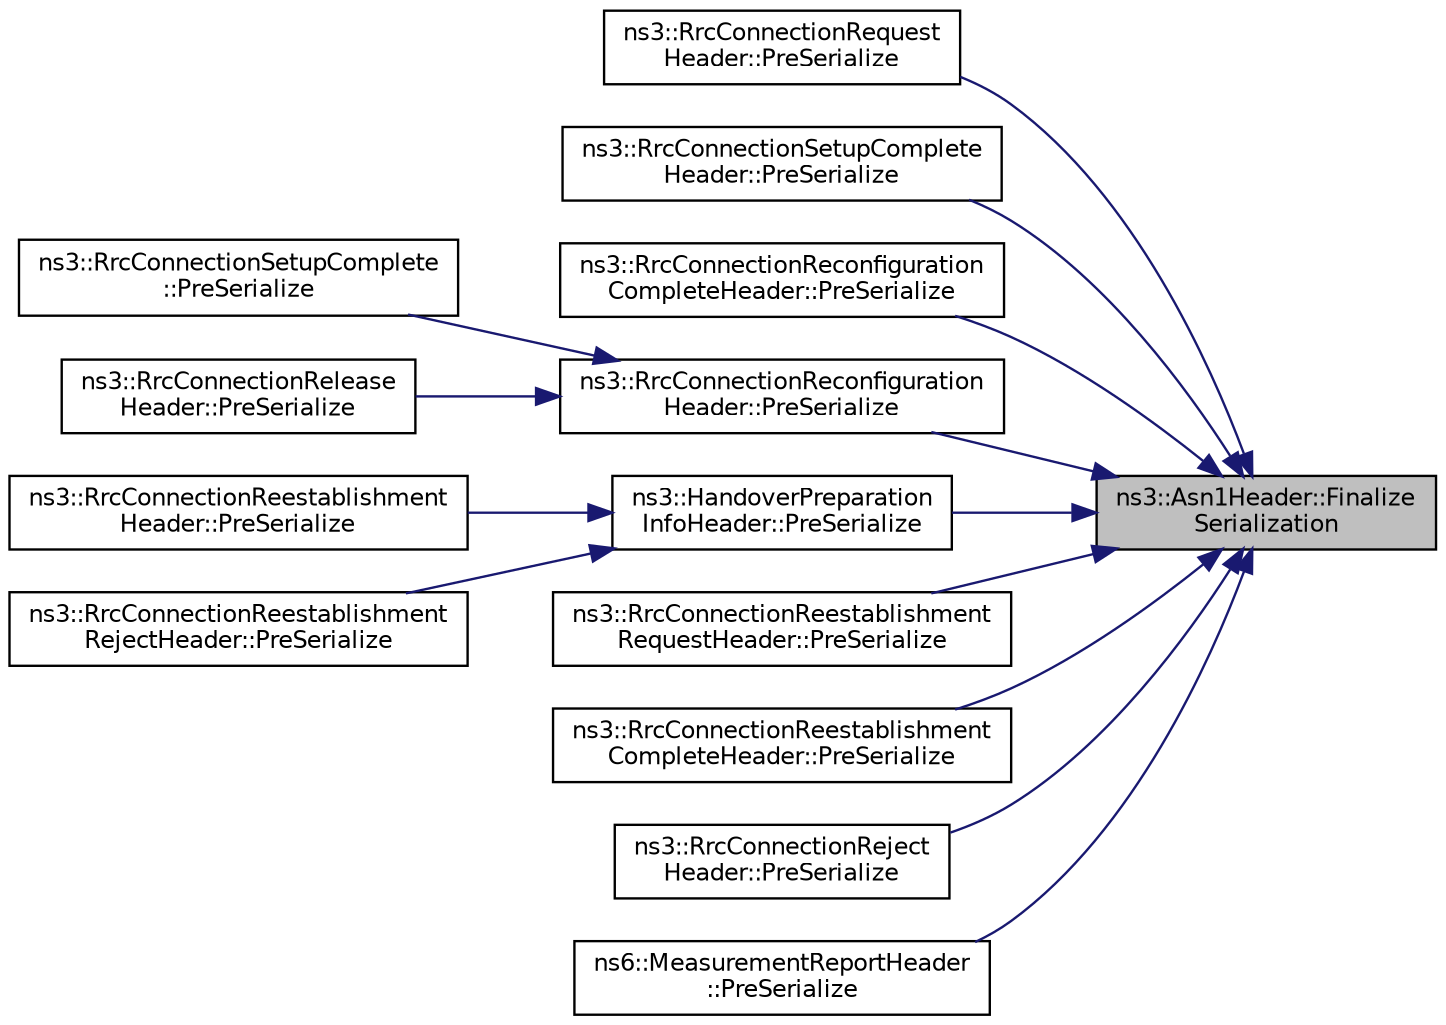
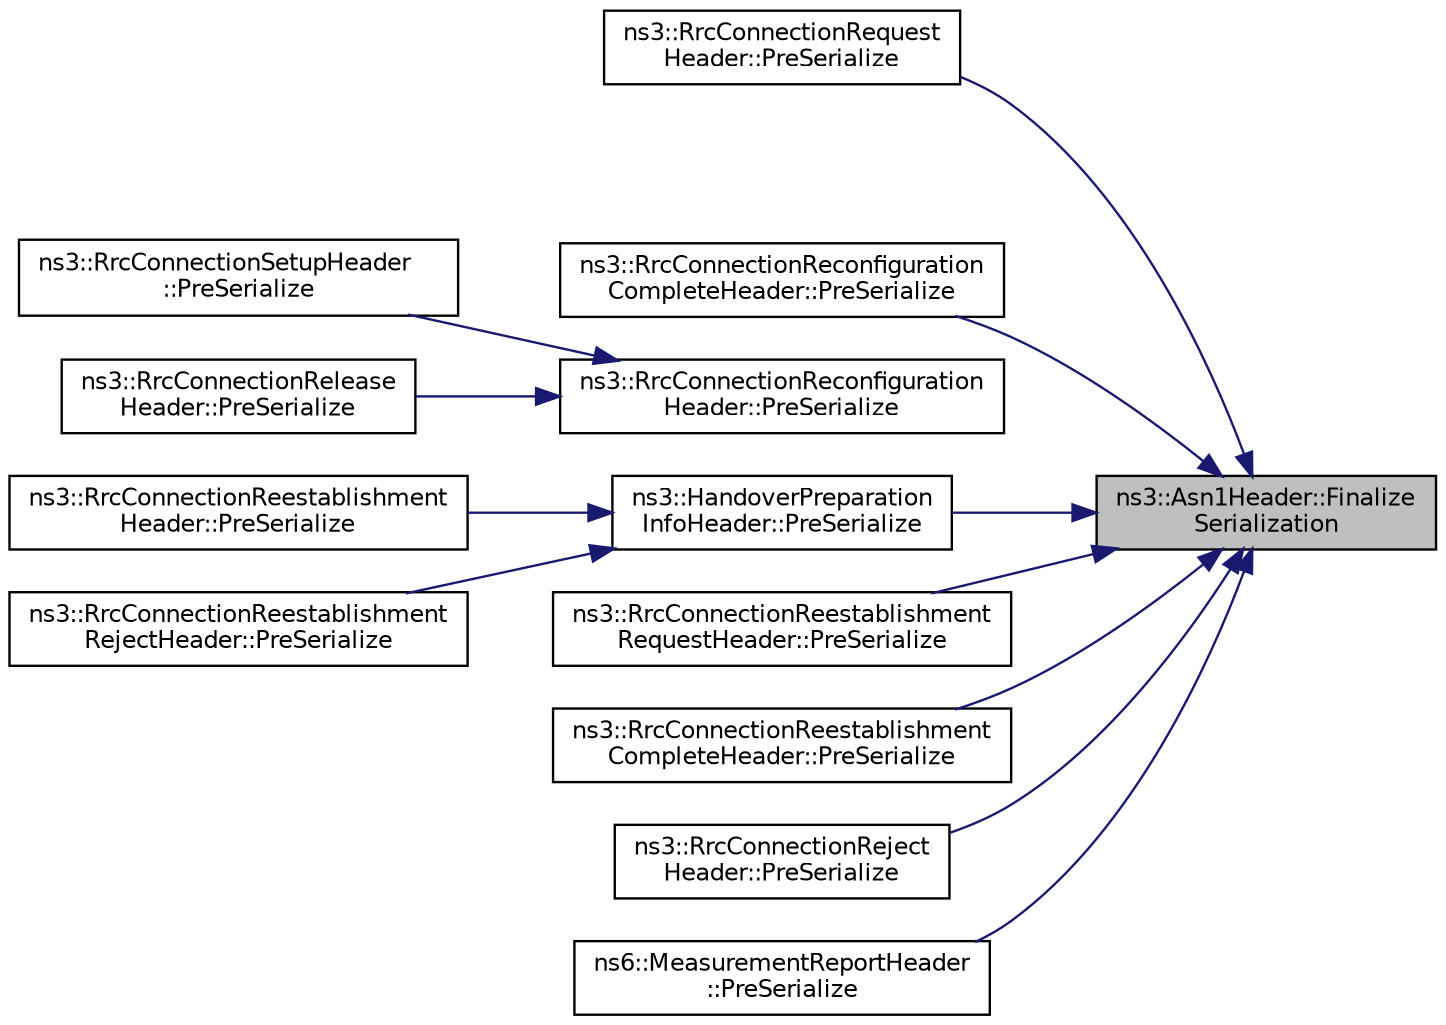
(782, 164) -> none
(239, 278) -> (239, 278)
(1012, 452) -> none
